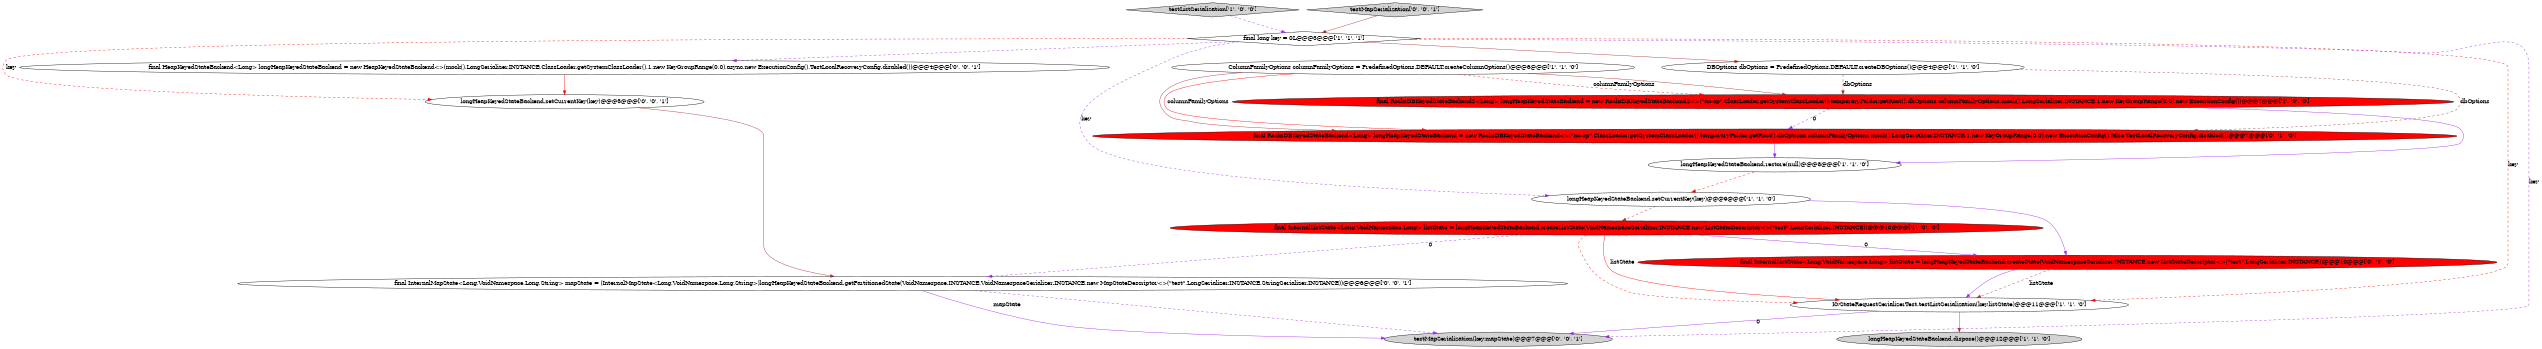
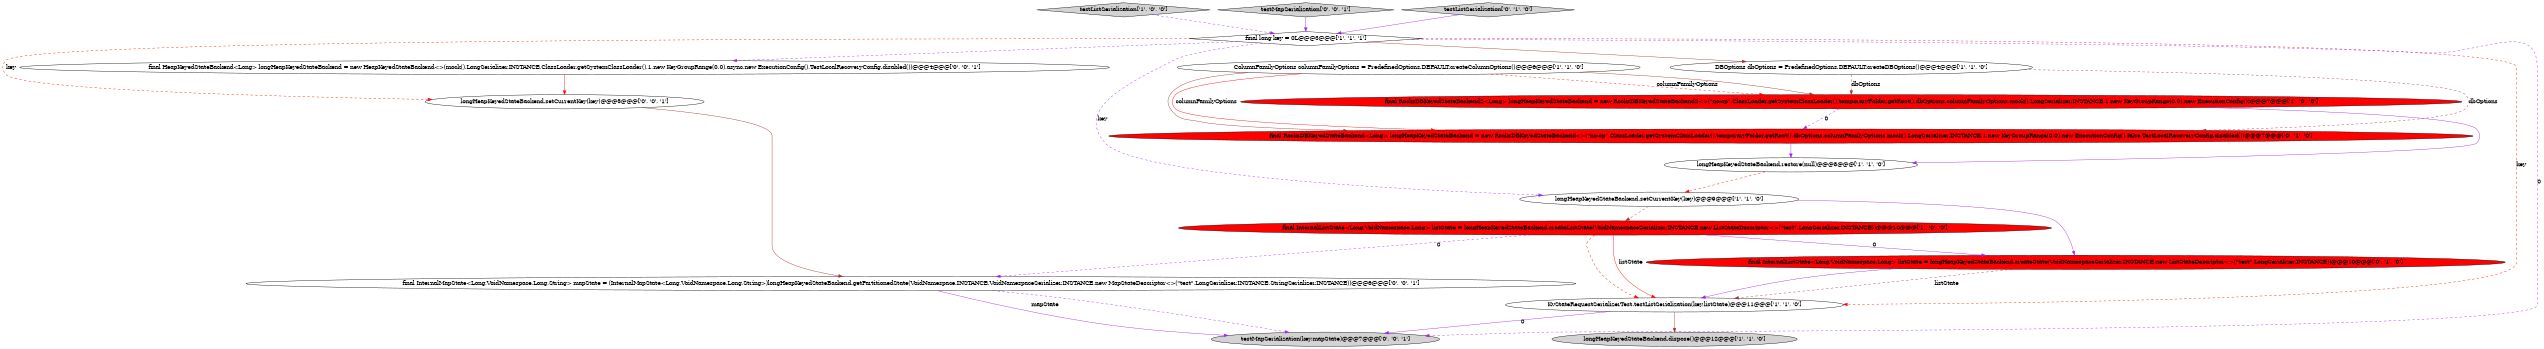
none -> (1488, 10)
(1352, 24) -> (1306, 22)
(2534, 182) -> (2539, 182)
